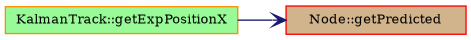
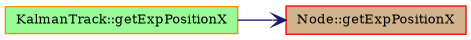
(376, 20) -> (376, 20)
